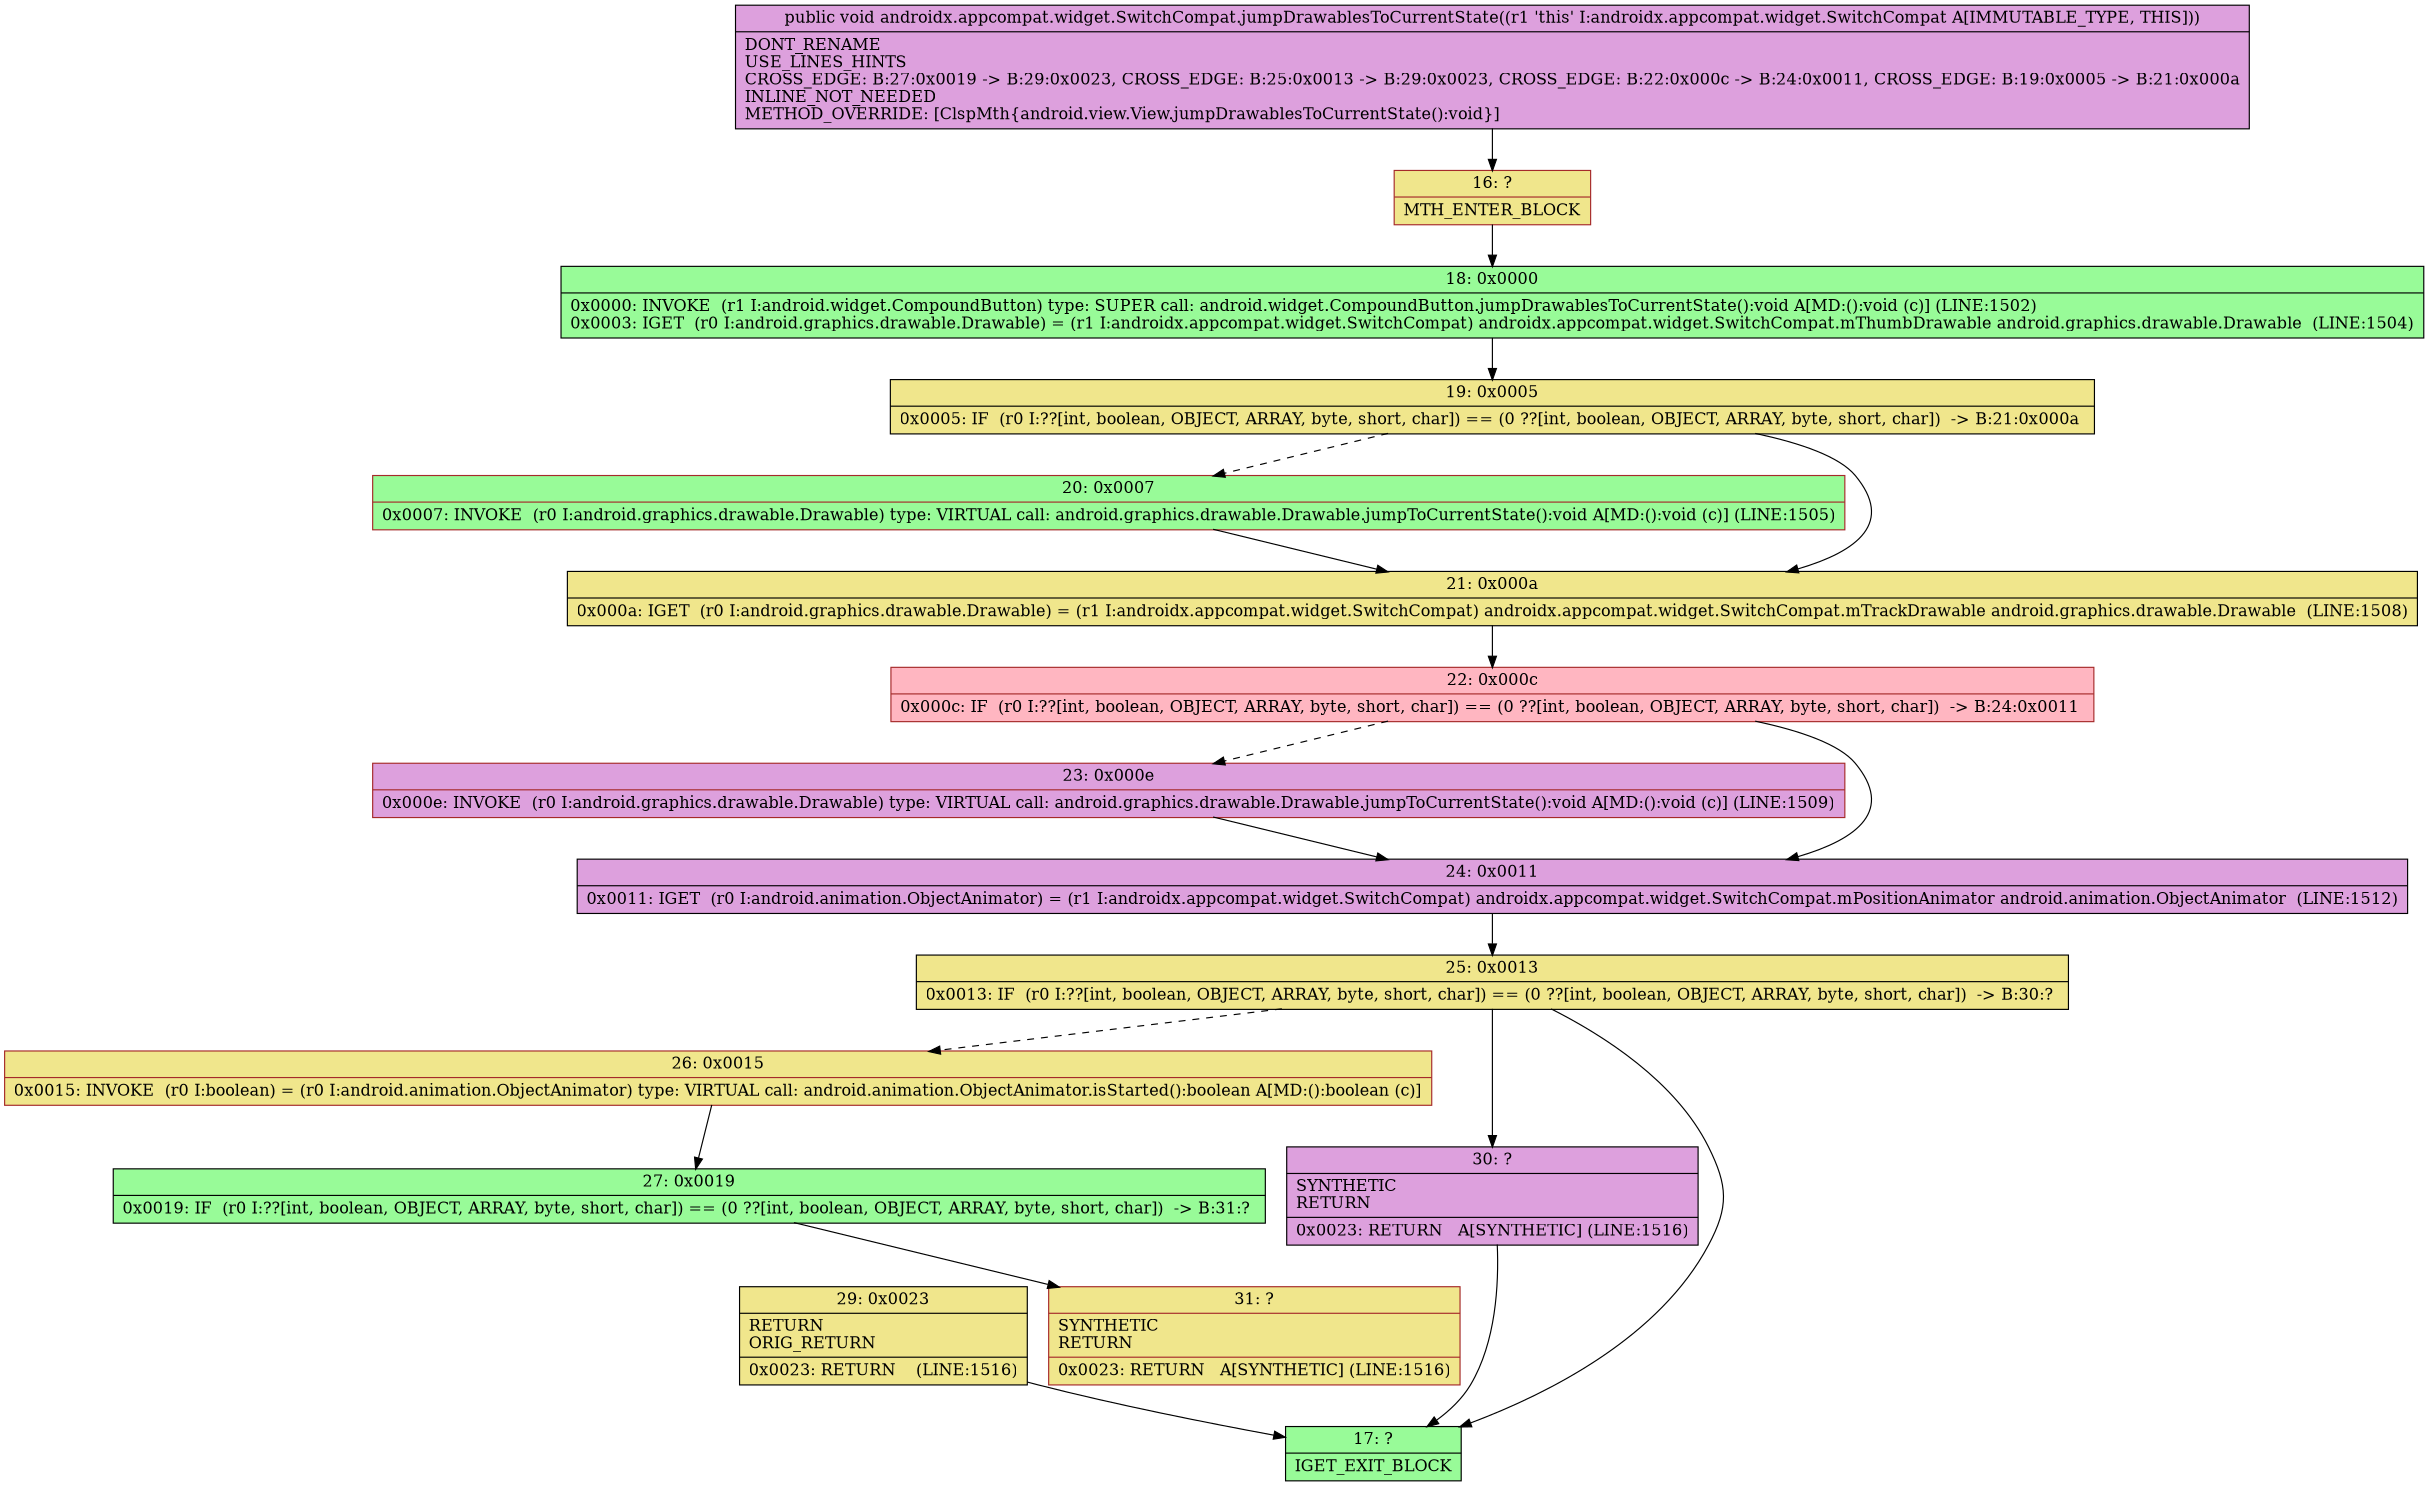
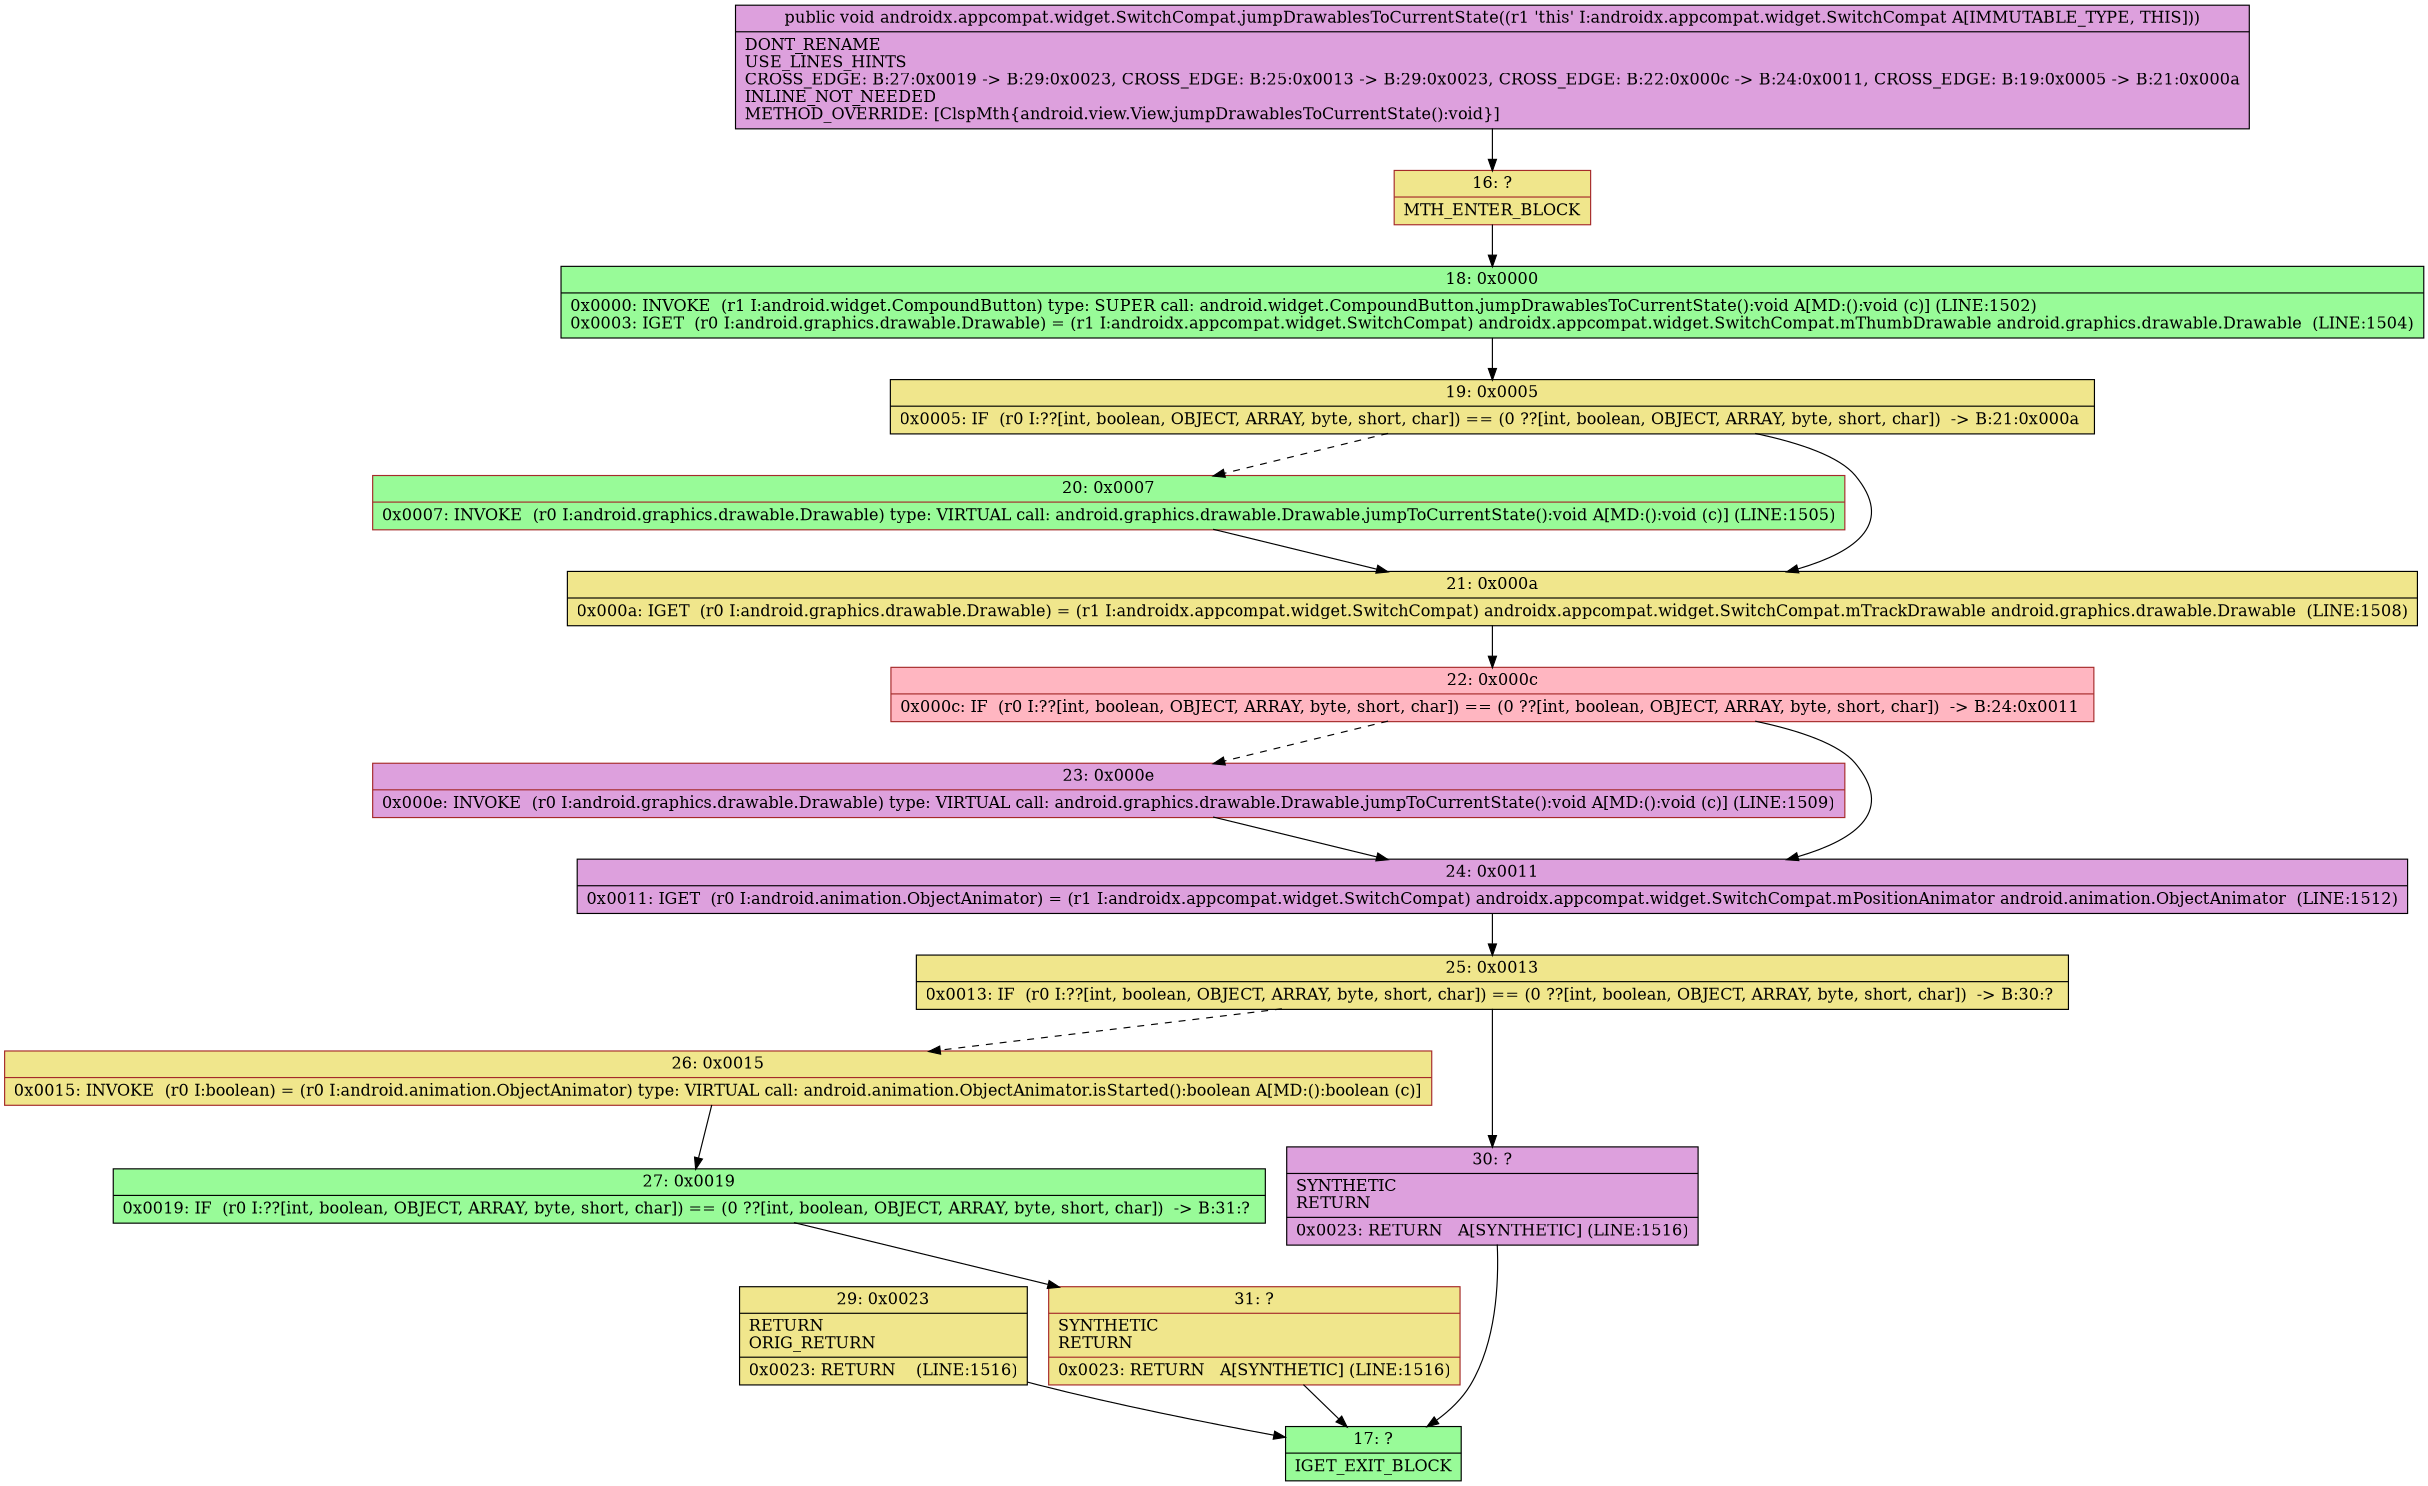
(1711, 1239) -> (1321, 1402)
